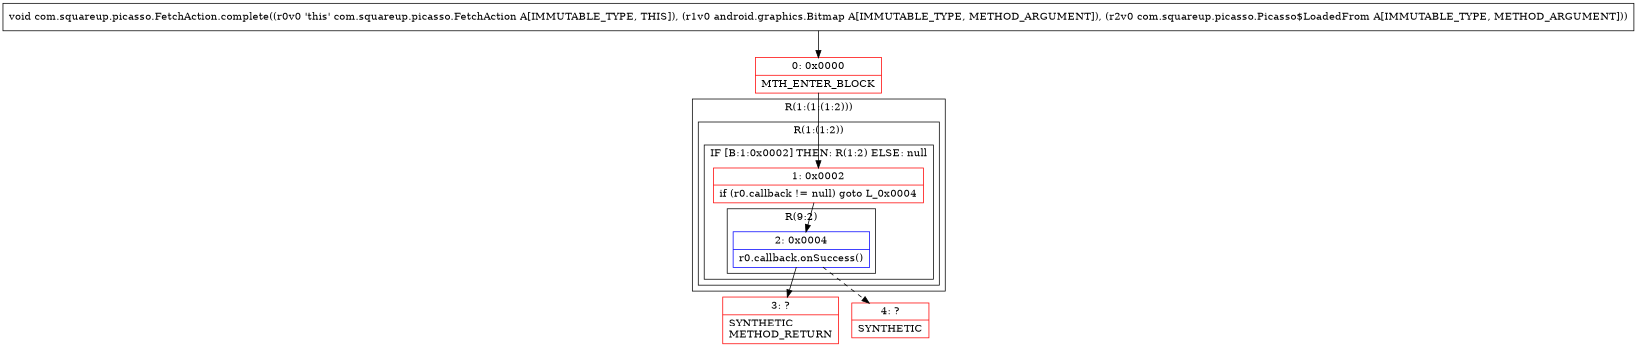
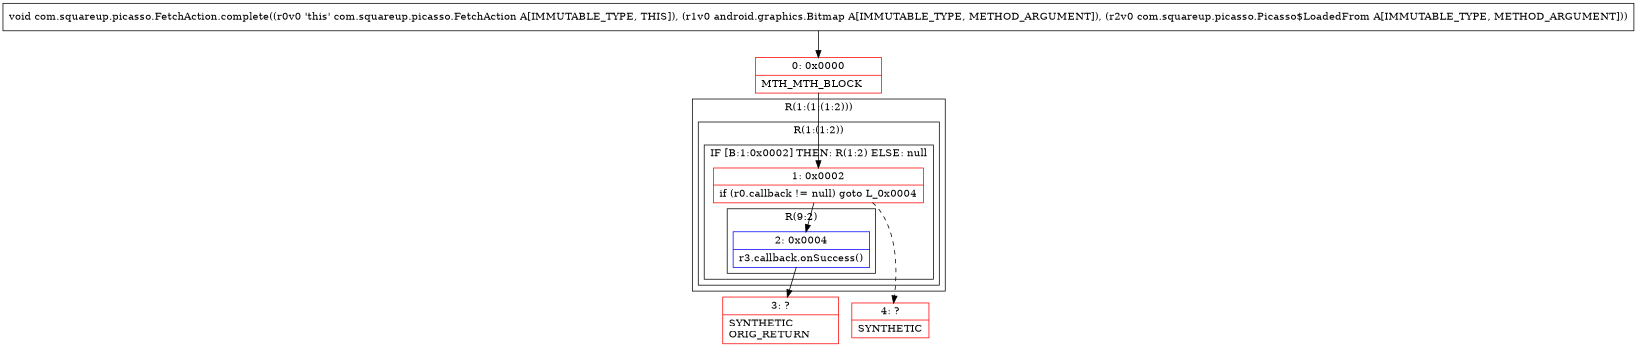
(818, 84) -> (812, 84)
(801, 258) -> (801, 258)
(843, 283) -> (894, 246)
(781, 334) -> (769, 334)
